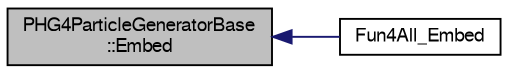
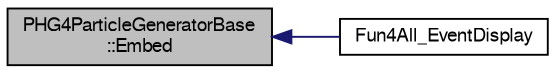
(420, 37) -> (444, 37)
